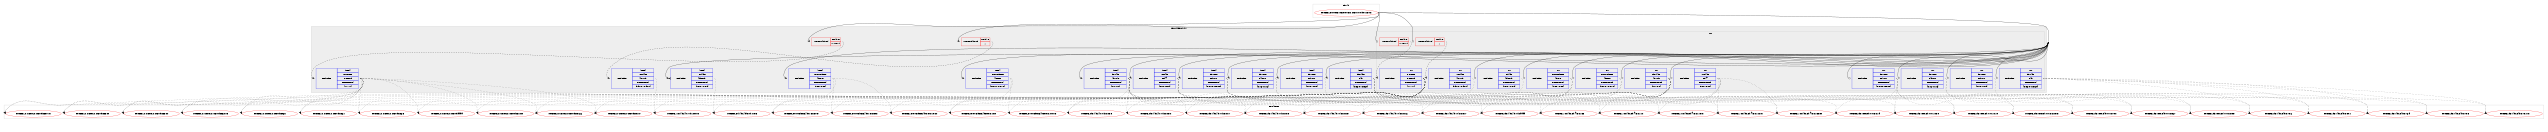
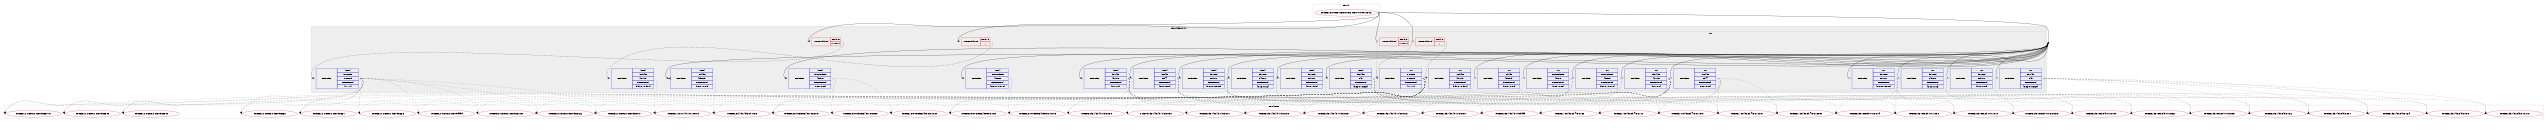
(211, 114) -> none
(683, 114) -> (683, 114)
(1156, 114) -> (1156, 114)
